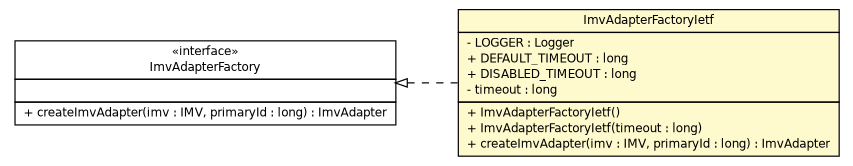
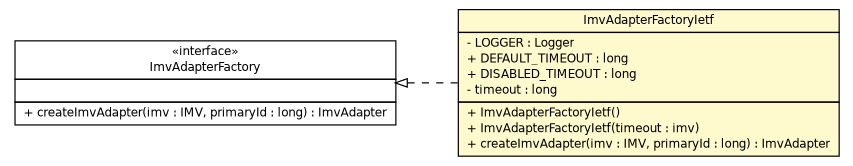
(584, 129) -> (583, 129)
